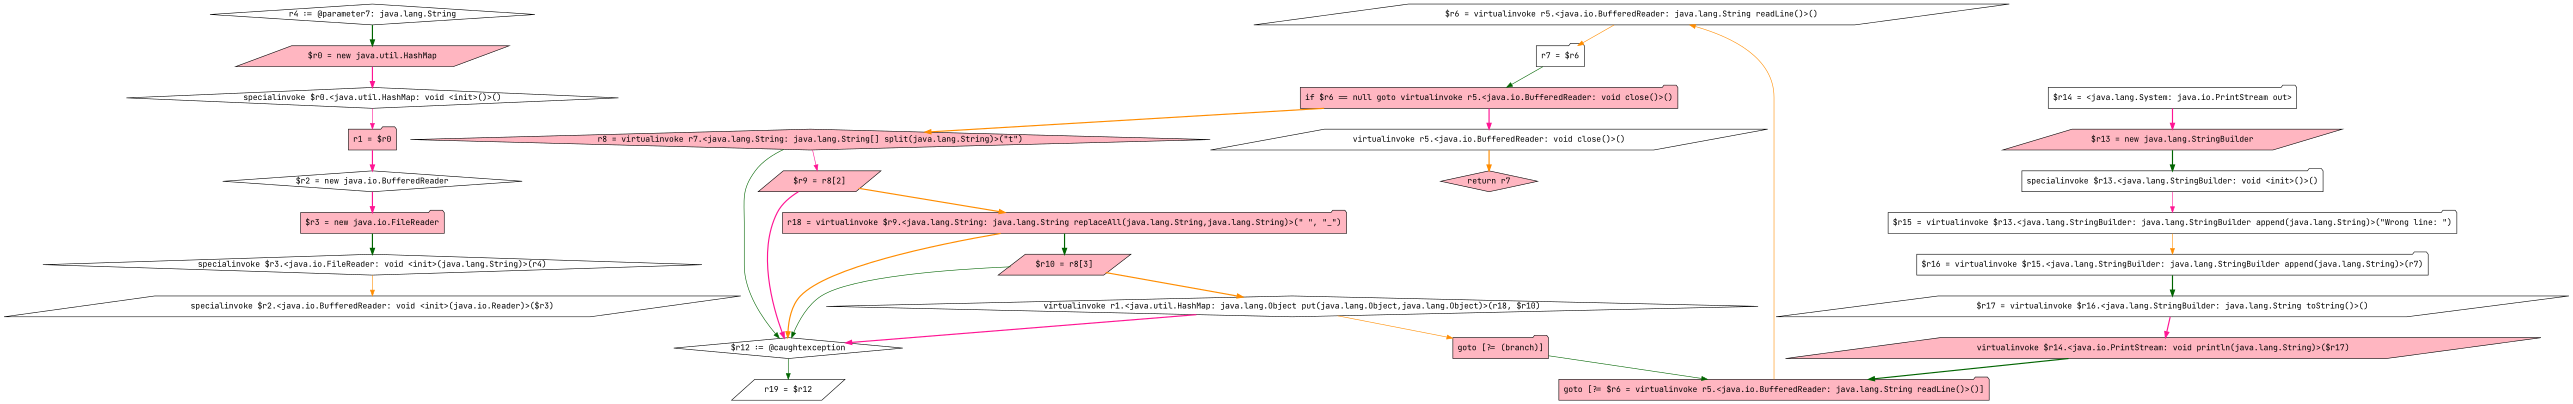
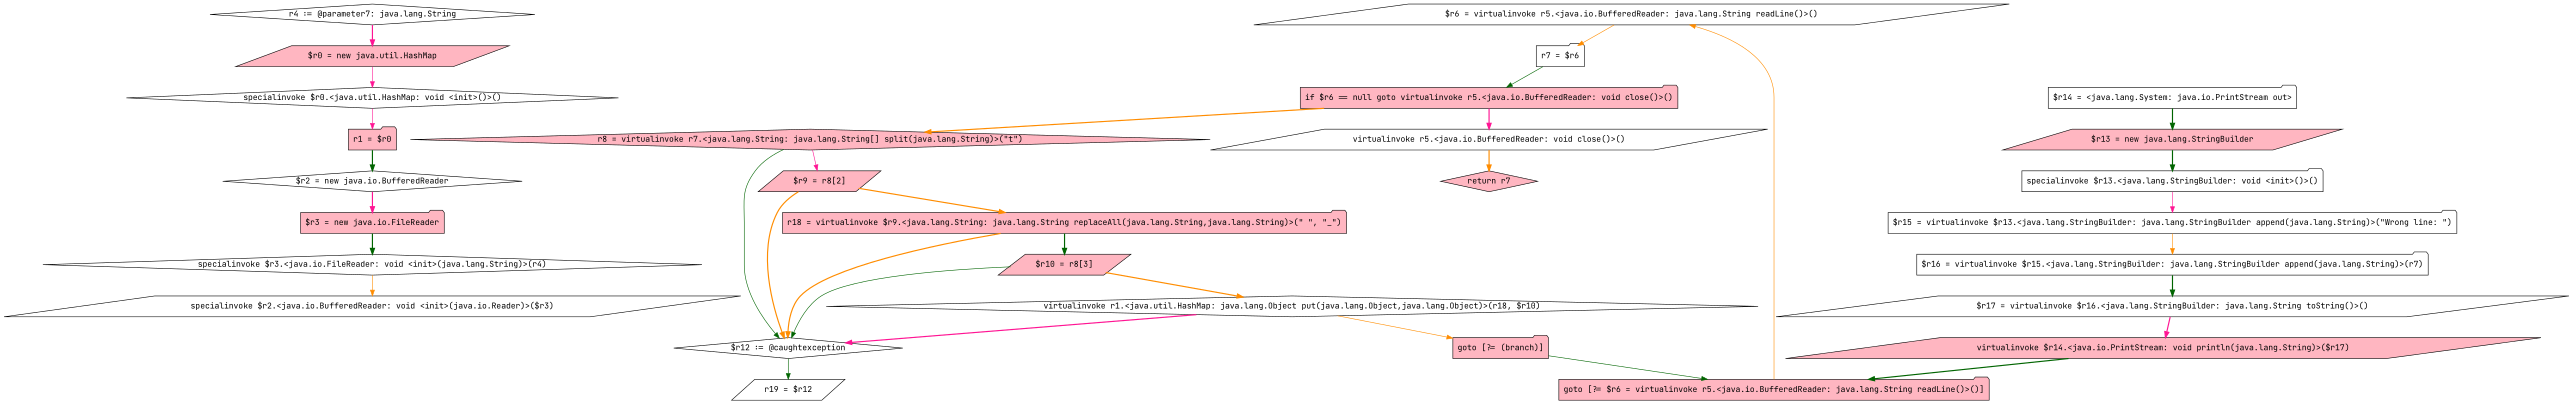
(372, 32) -> (372, 32)
(372, 74) -> (372, 74)
(2173, 116) -> (2173, 116)
(372, 158) -> (372, 158)
(768, 258) -> (768, 258)
